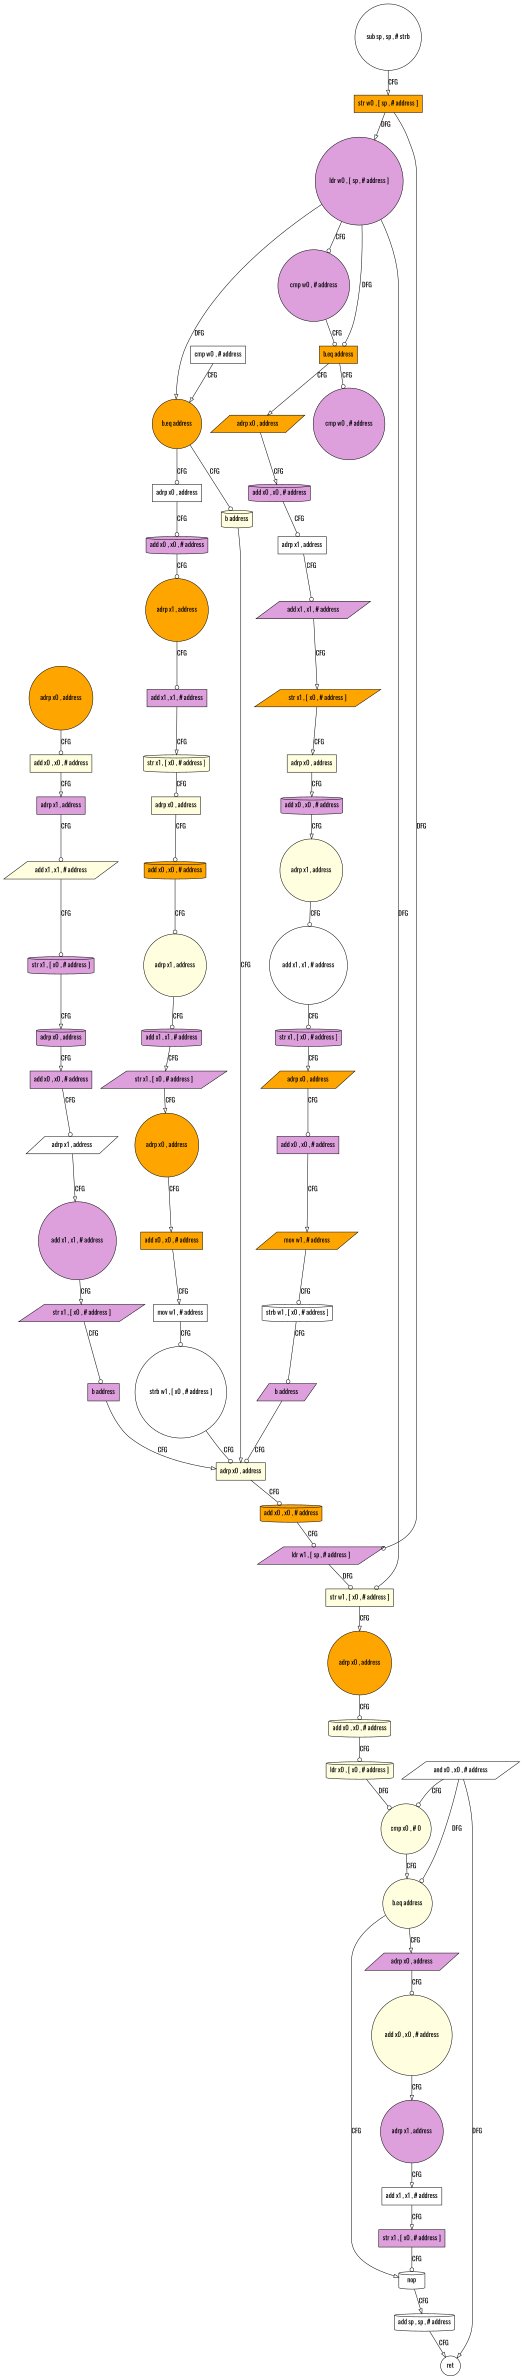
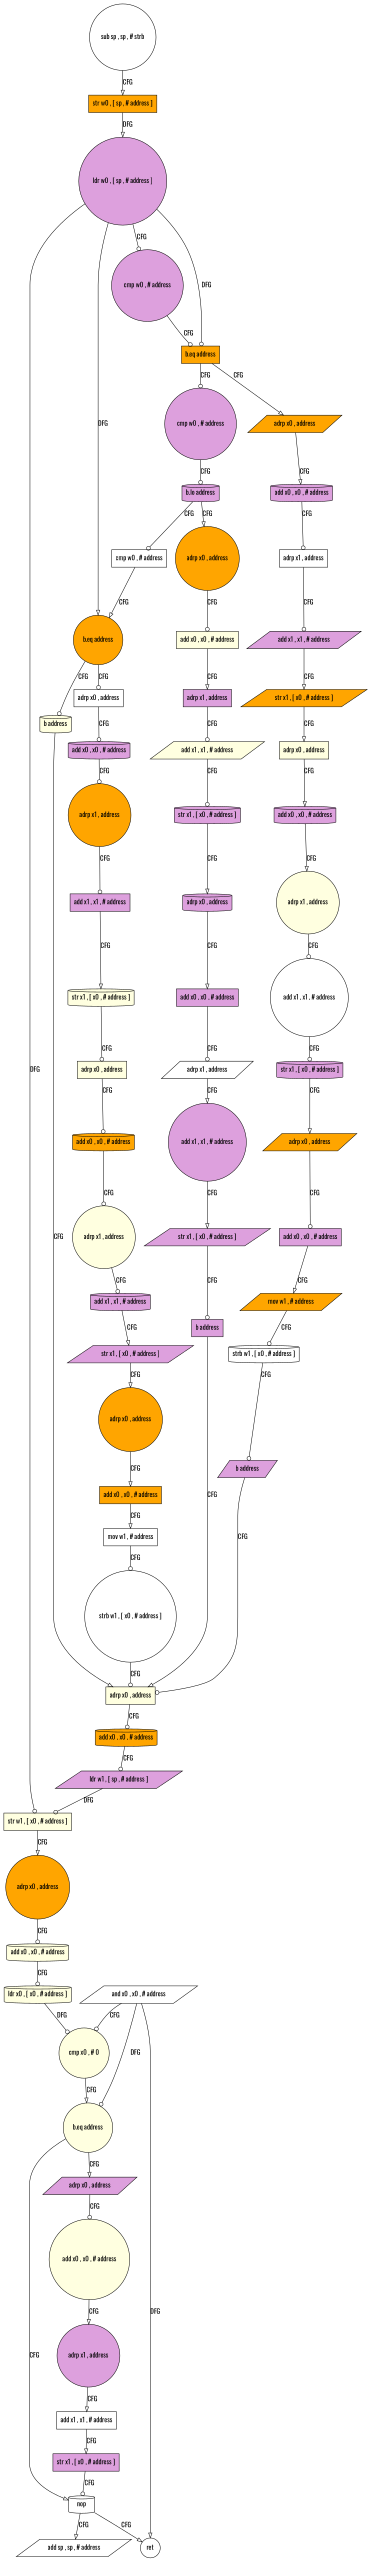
none -> (201, 493)
(417, 836) -> none
(424, 2322) -> (74, 2548)
(436, 2342) -> (116, 2526)
